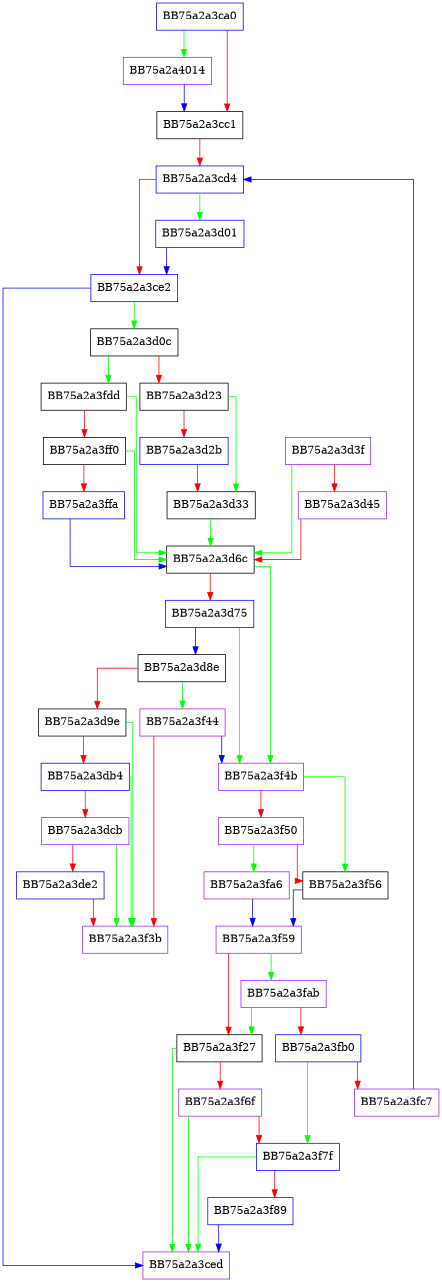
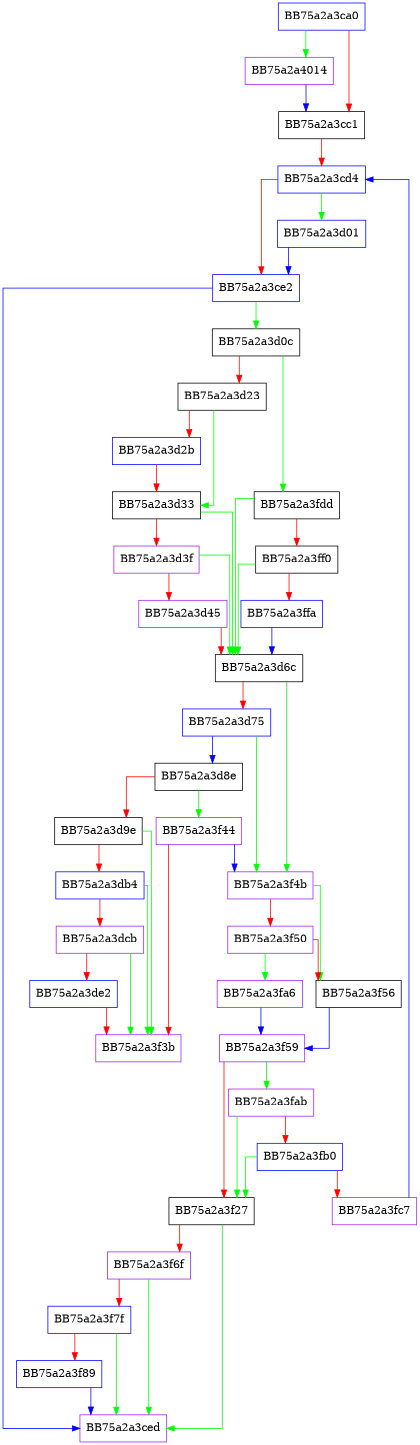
none -> (156, 529)
(308, 1099) -> (246, 1168)
